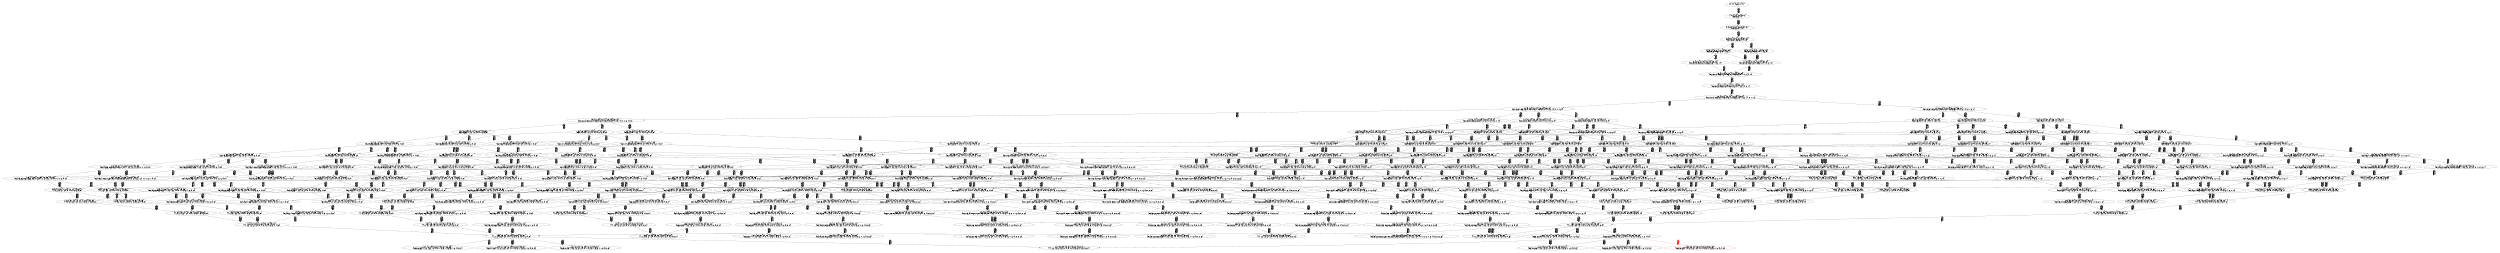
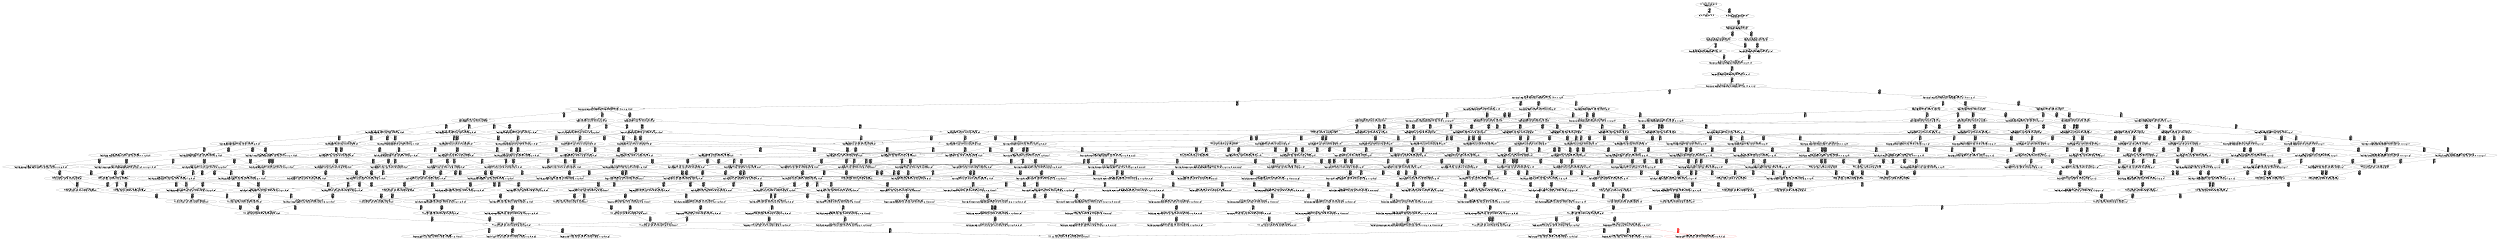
(1737, 10) -> (1708, 10)
